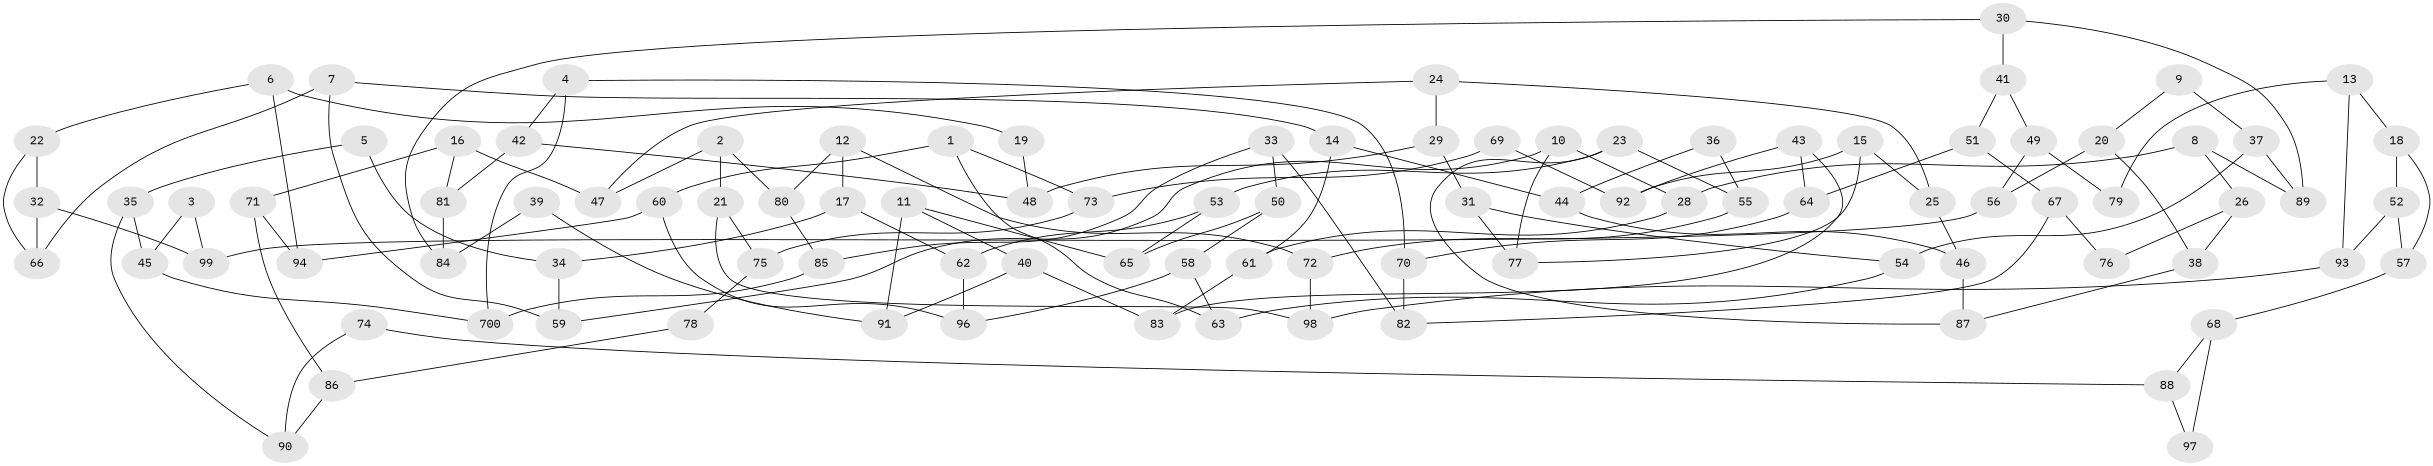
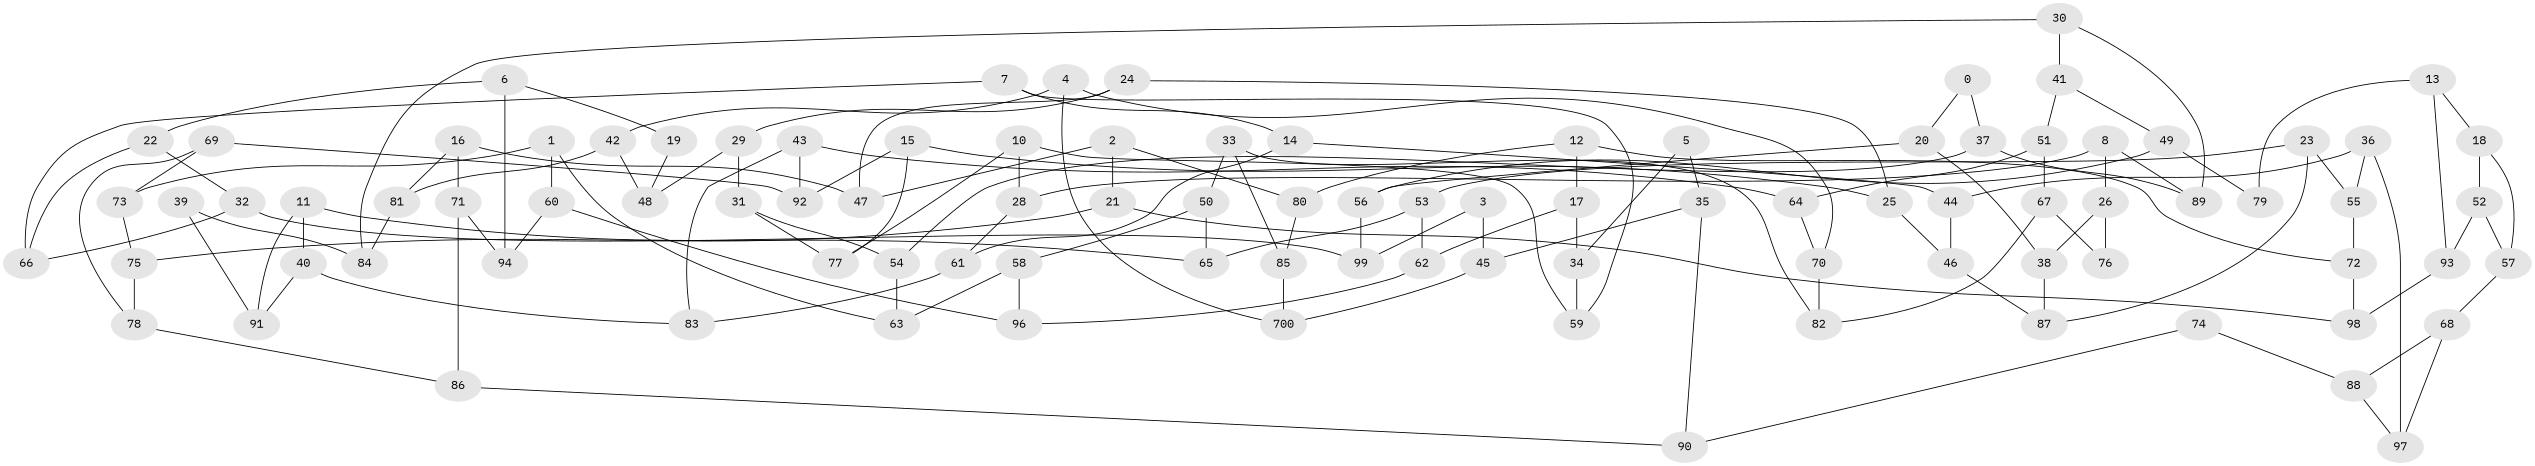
(2179, 80) -> (1968, 80)
none -> (84, 197)
none -> (2400, 285)
